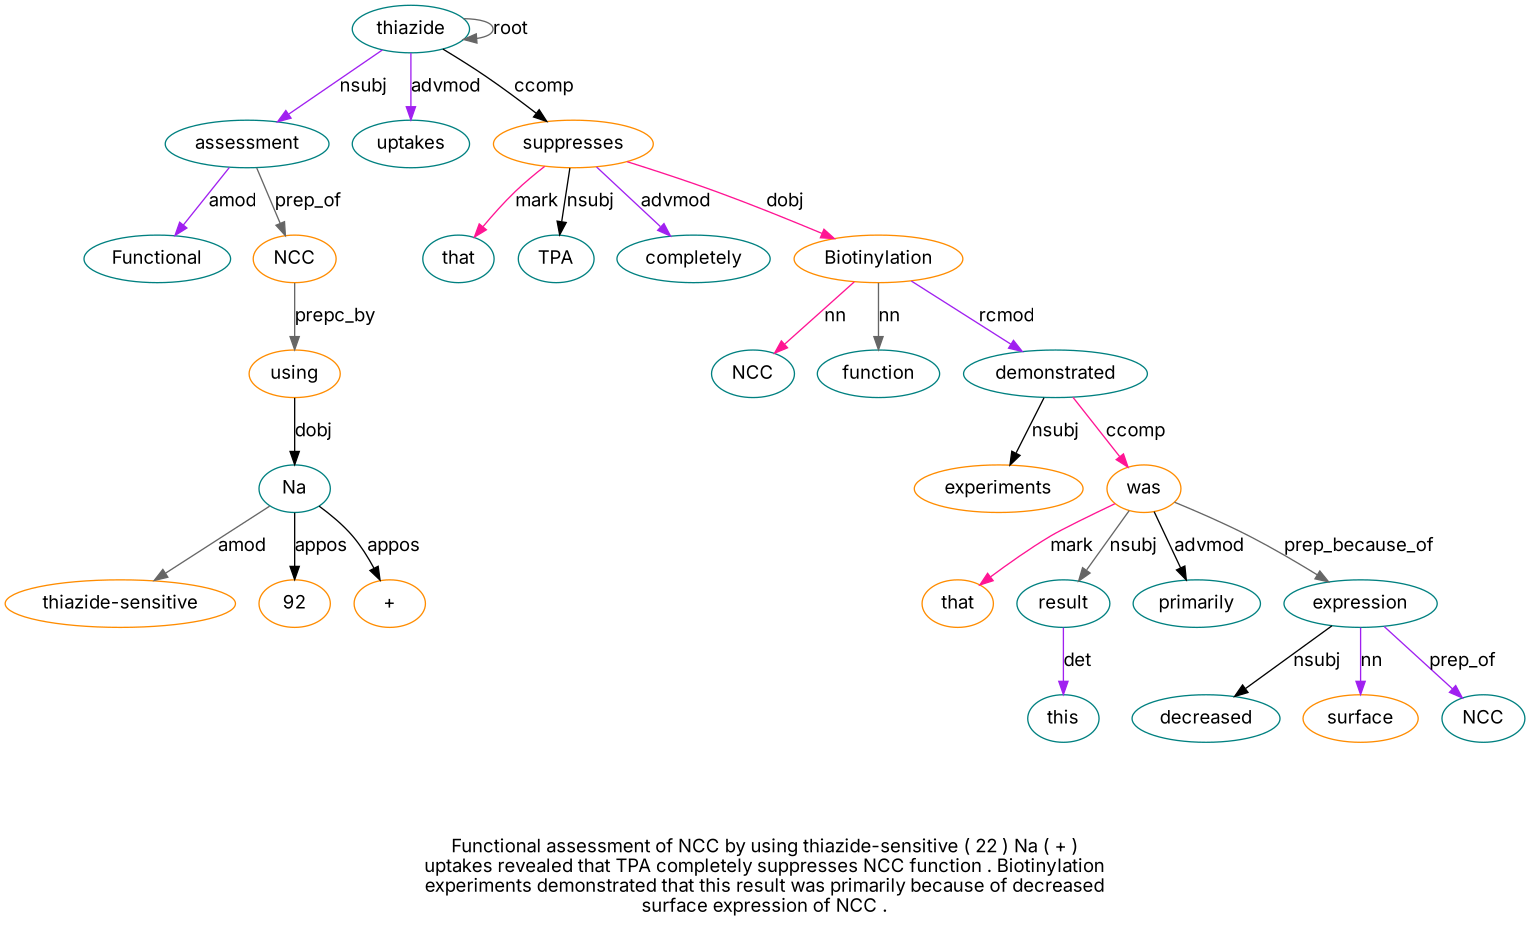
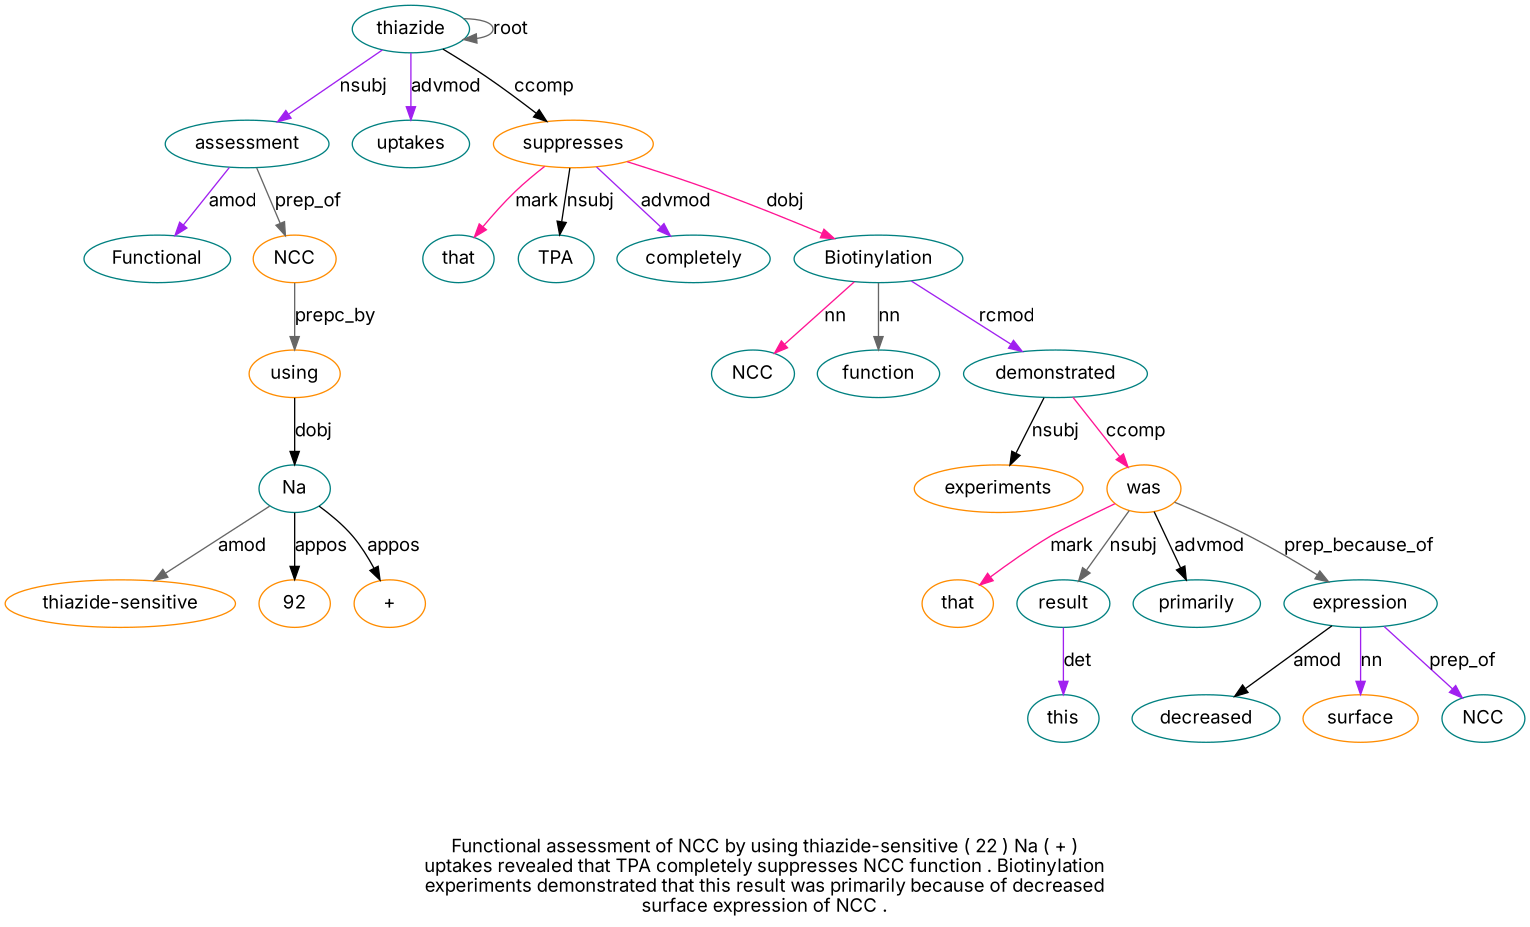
(878, 259) -> (878, 259)
(1318, 661) -> (1318, 661)
